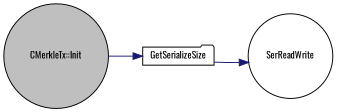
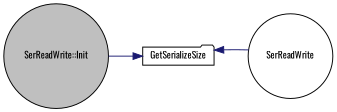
(56, 56) -> (56, 56)
(227, 62) -> (236, 50)
